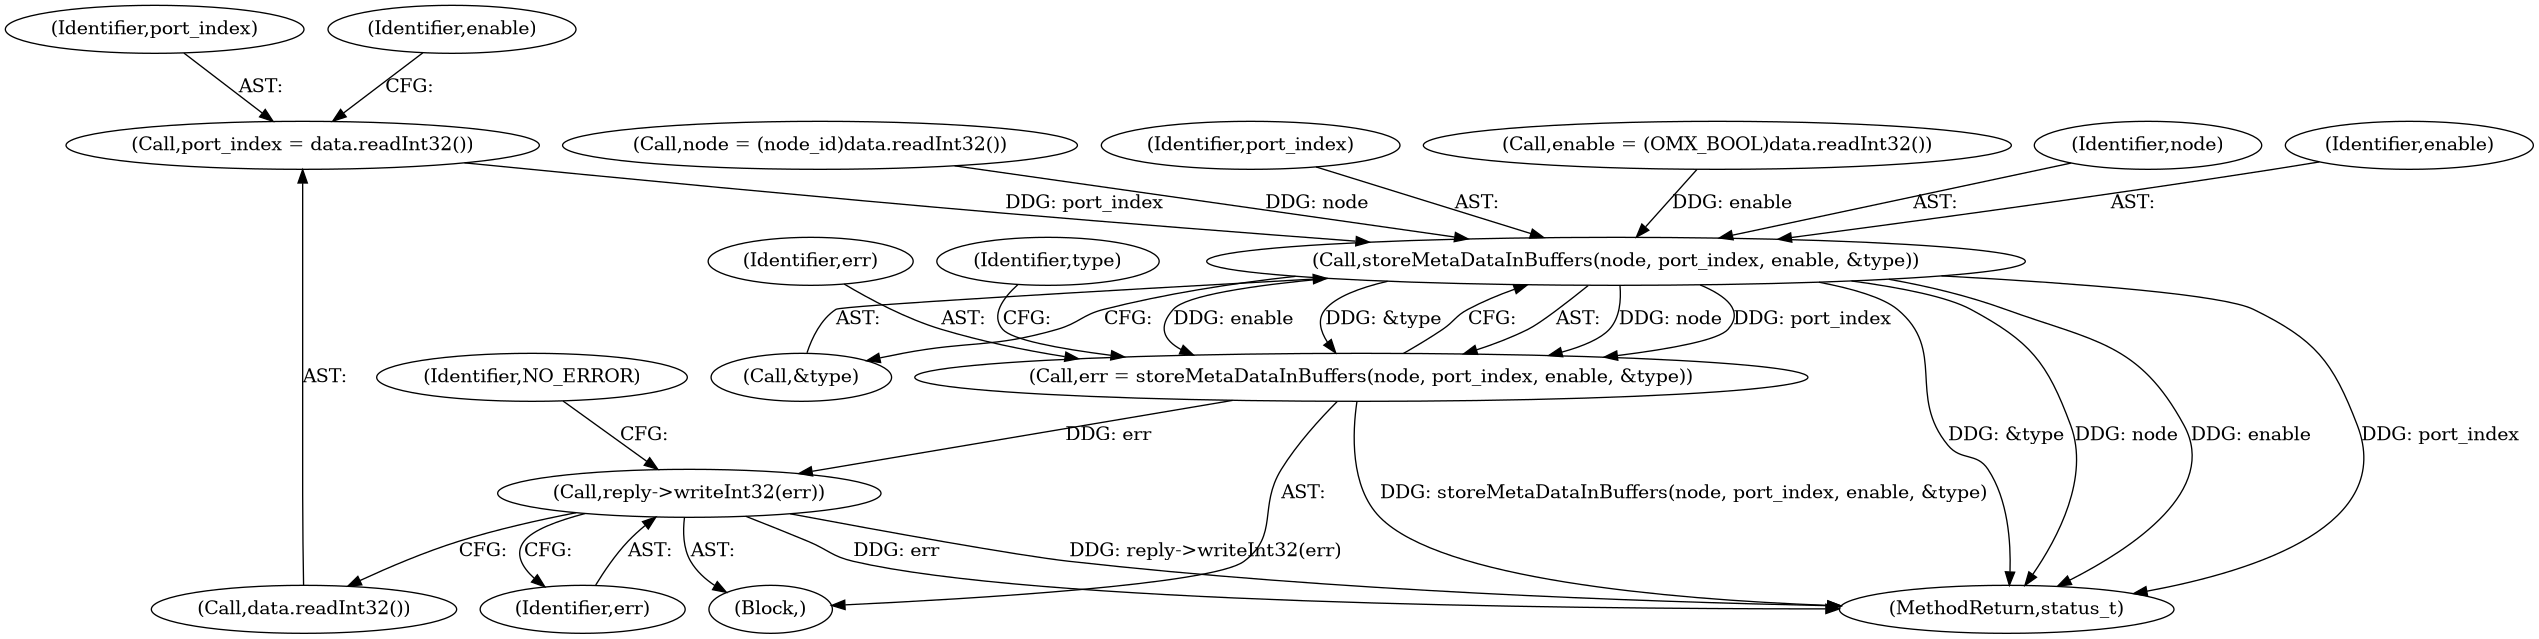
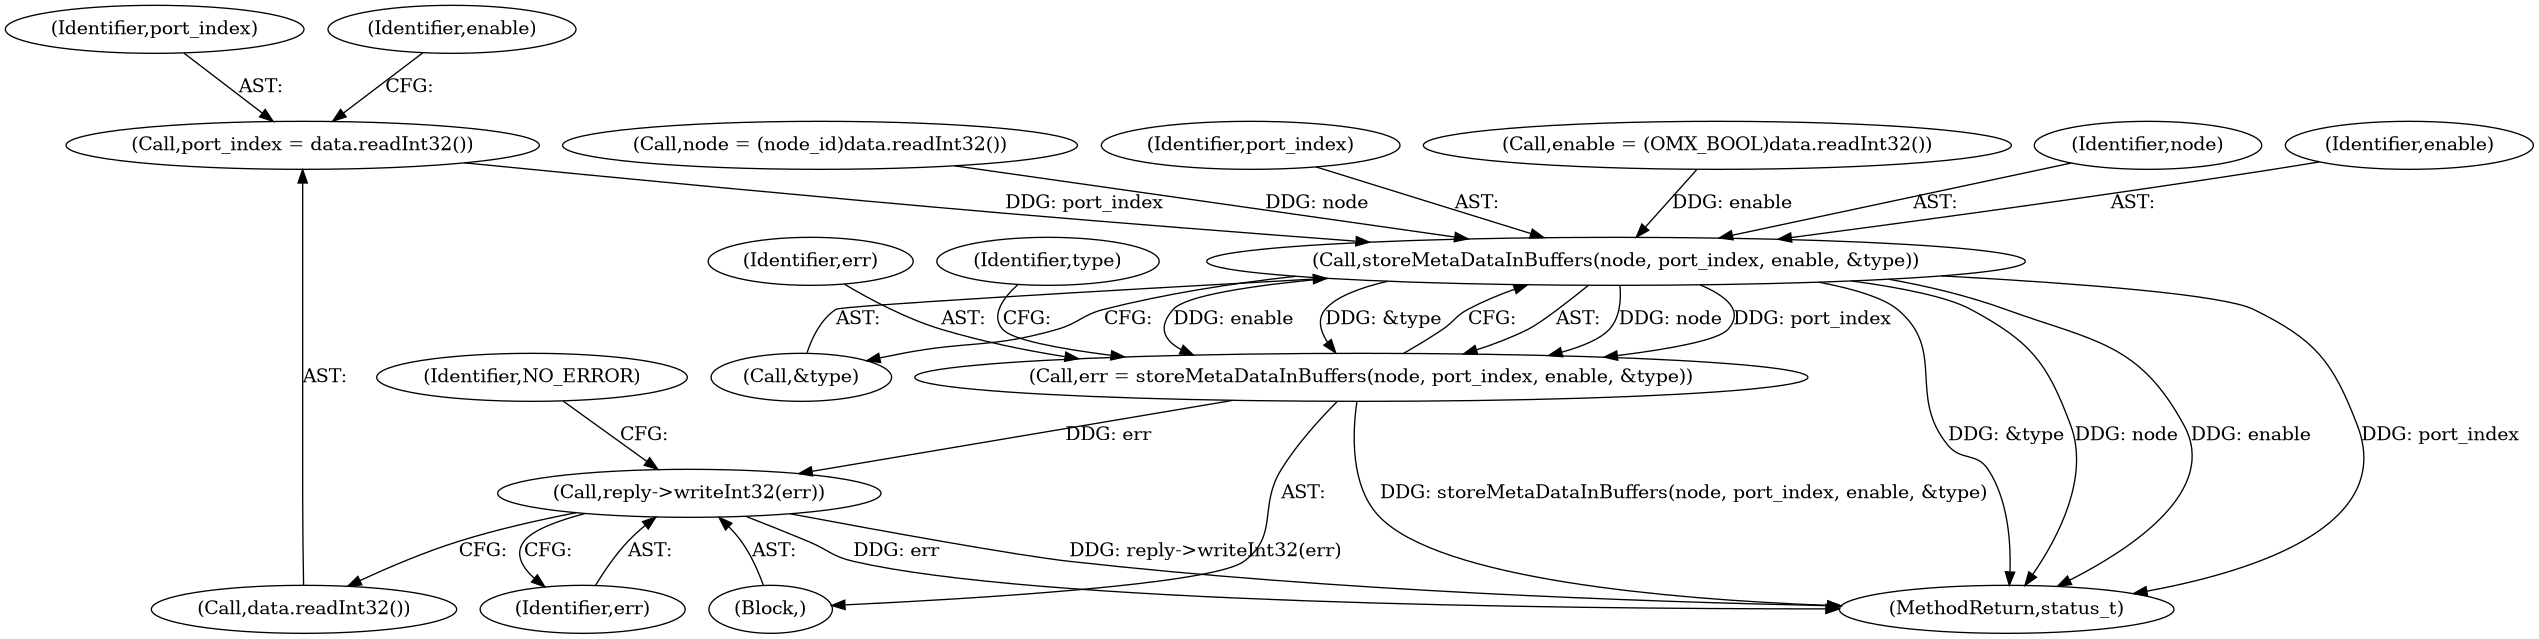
(688, 557) -> (749, 554)
